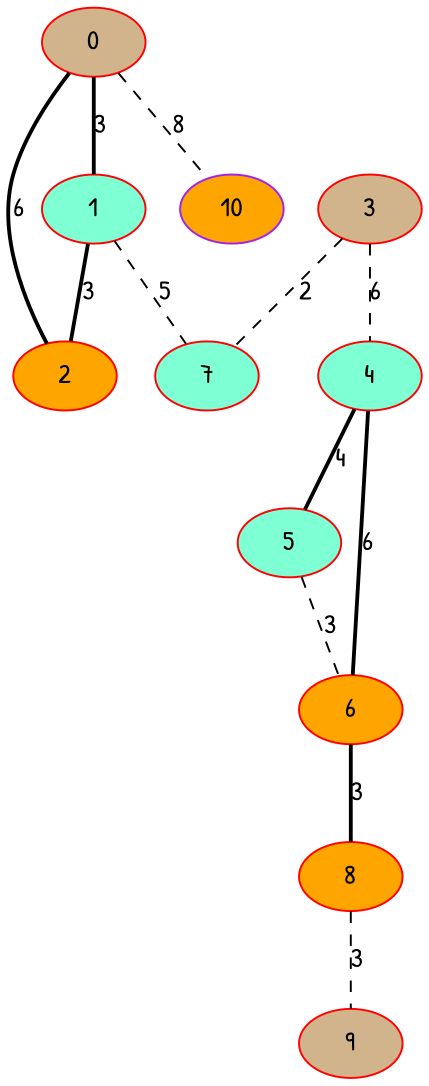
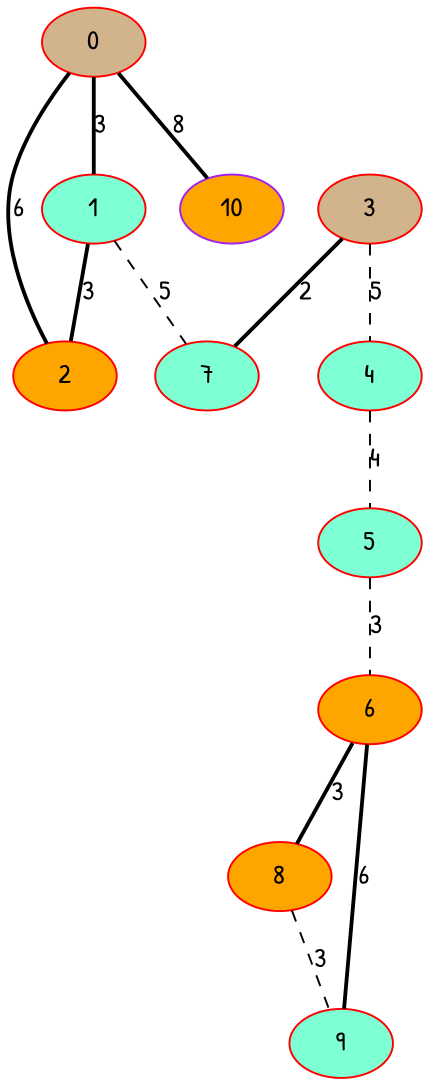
(163, 126) -> (163, 126)
(289, 292) -> (289, 292)
(376, 293) -> (377, 293)
(330, 459) -> (370, 459)
(360, 543) -> (356, 877)
(351, 1043) -> (341, 1043)
